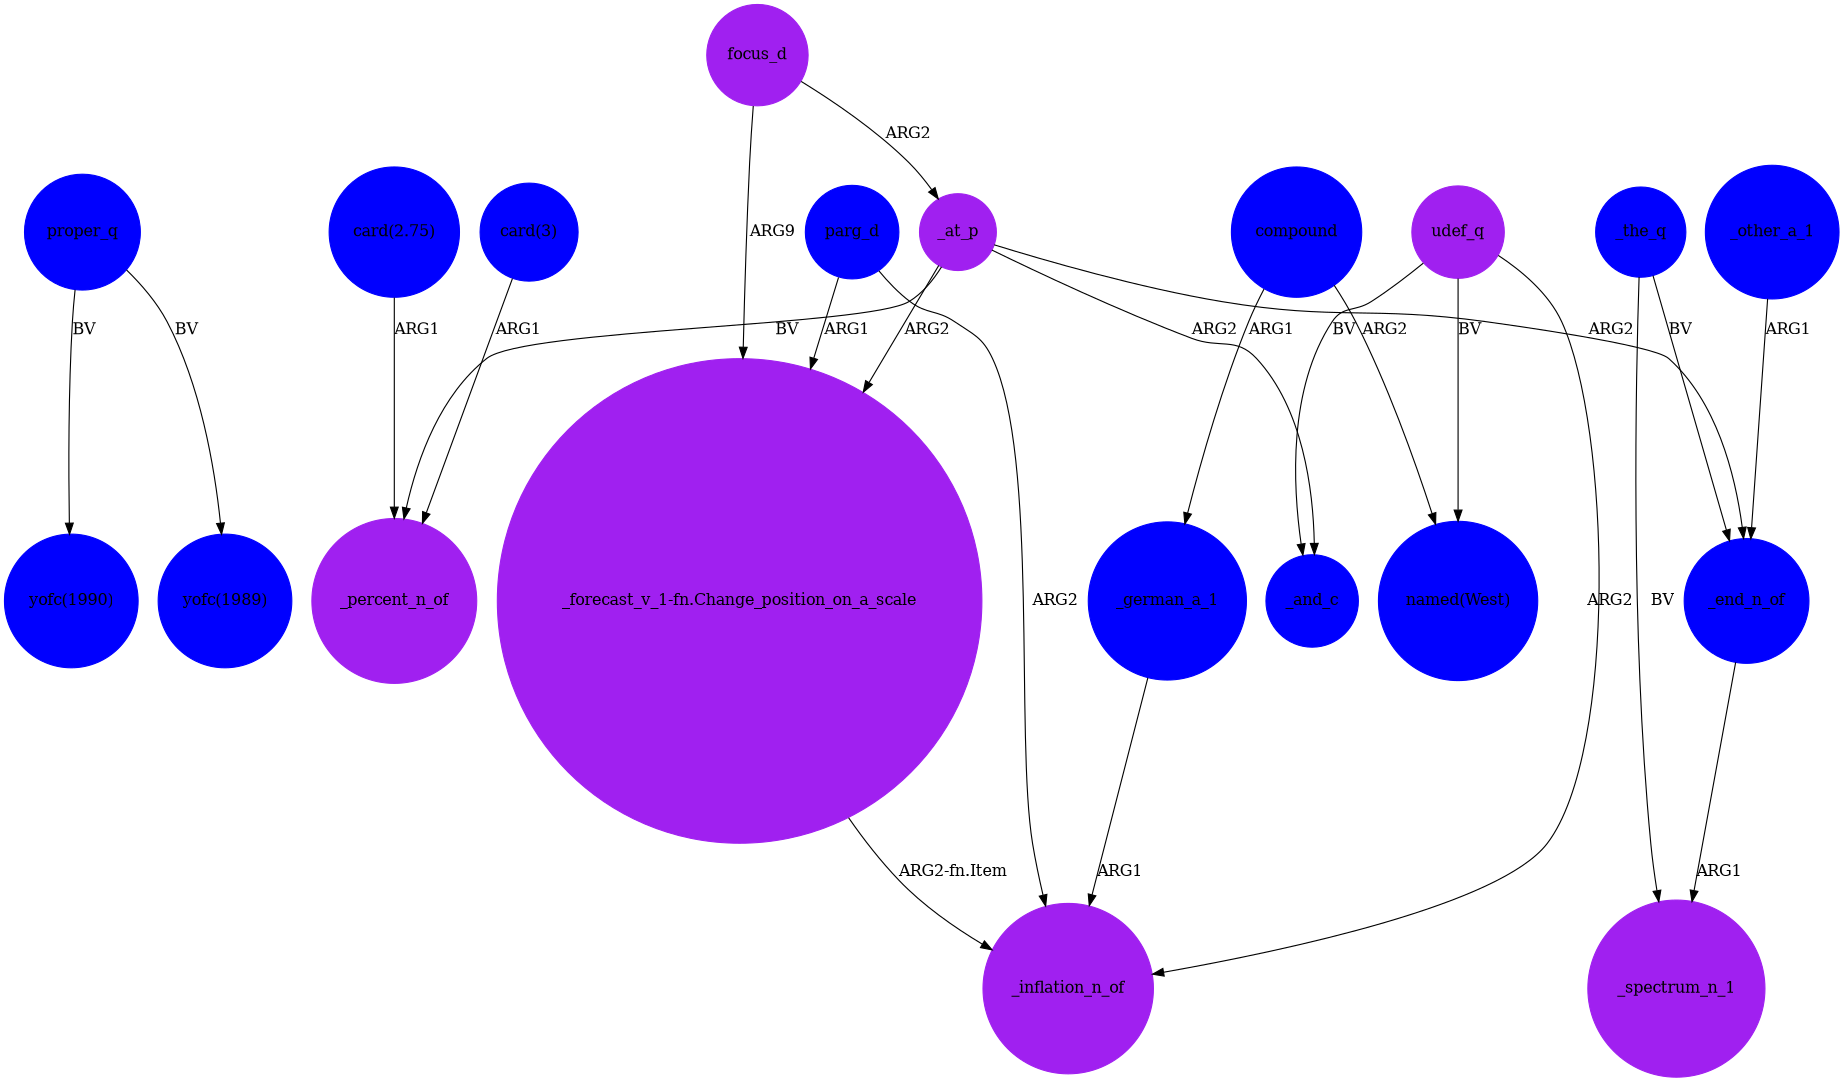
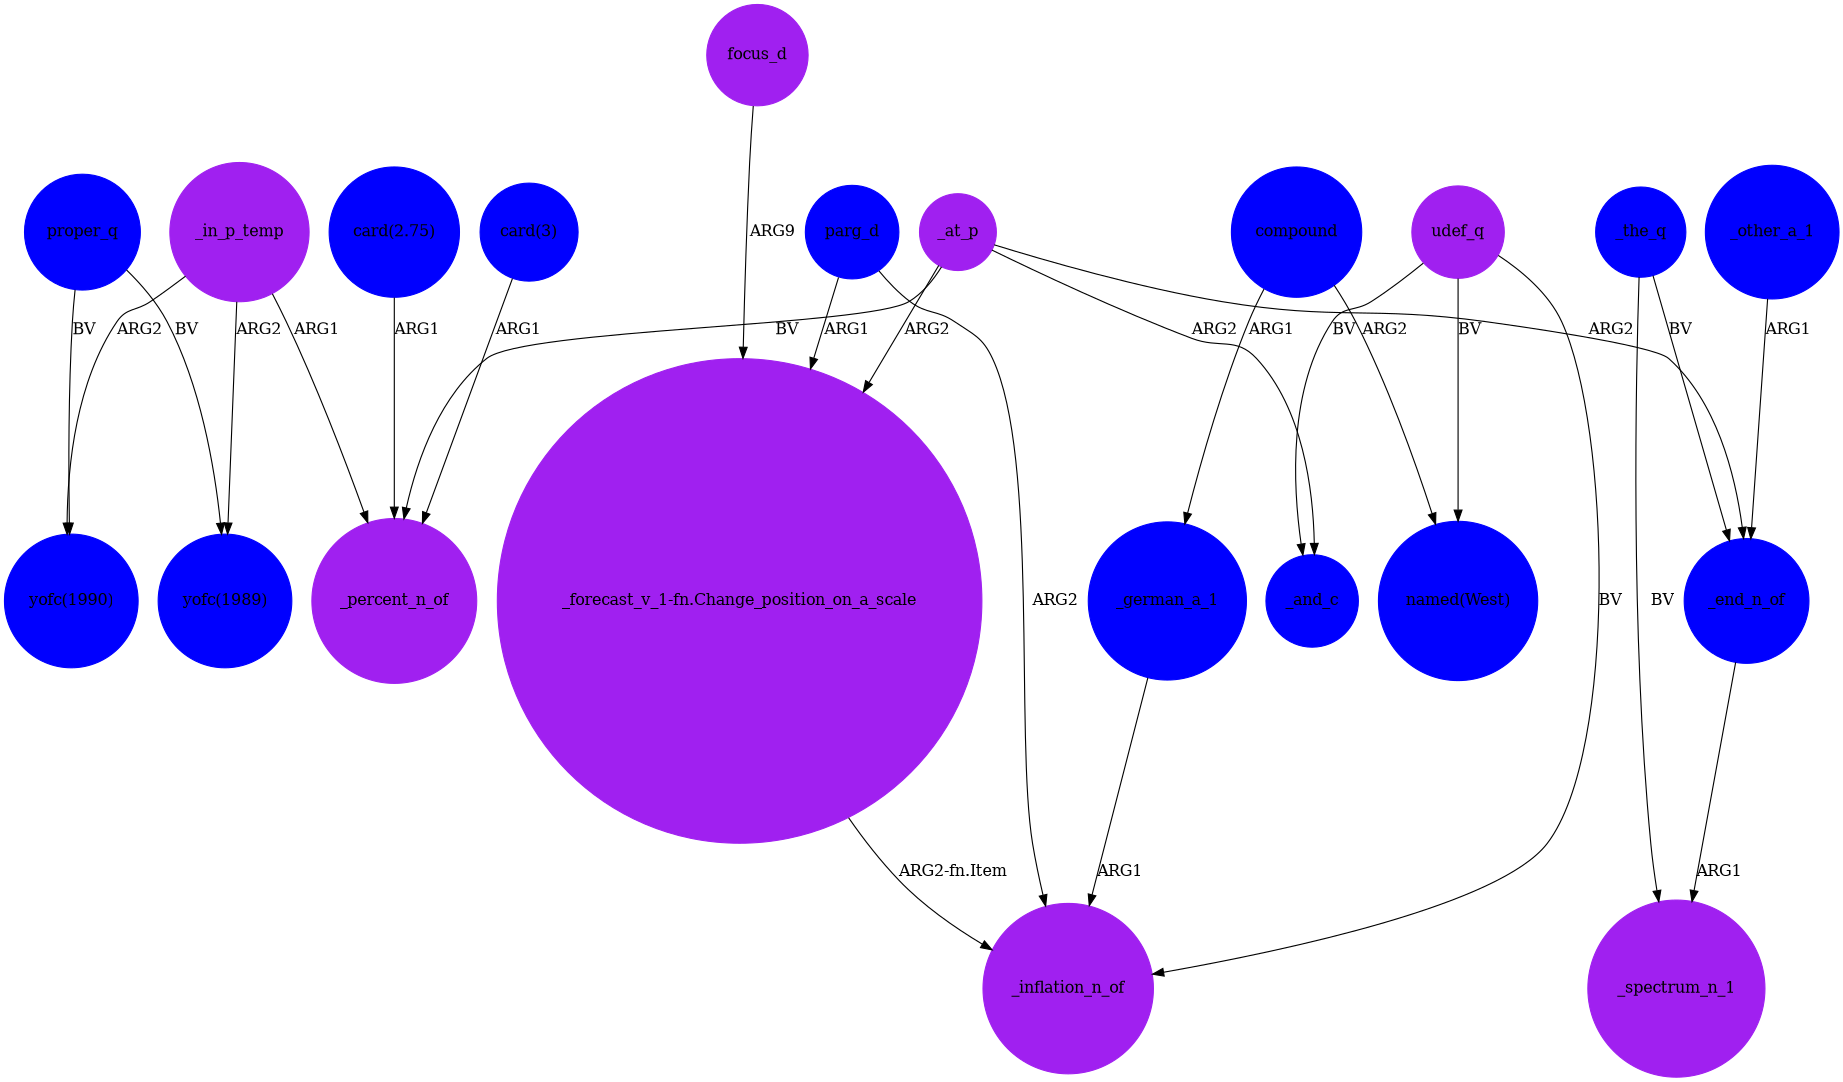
(871, 130) -> none
none -> (239, 232)
(1610, 601) -> (1610, 601)
